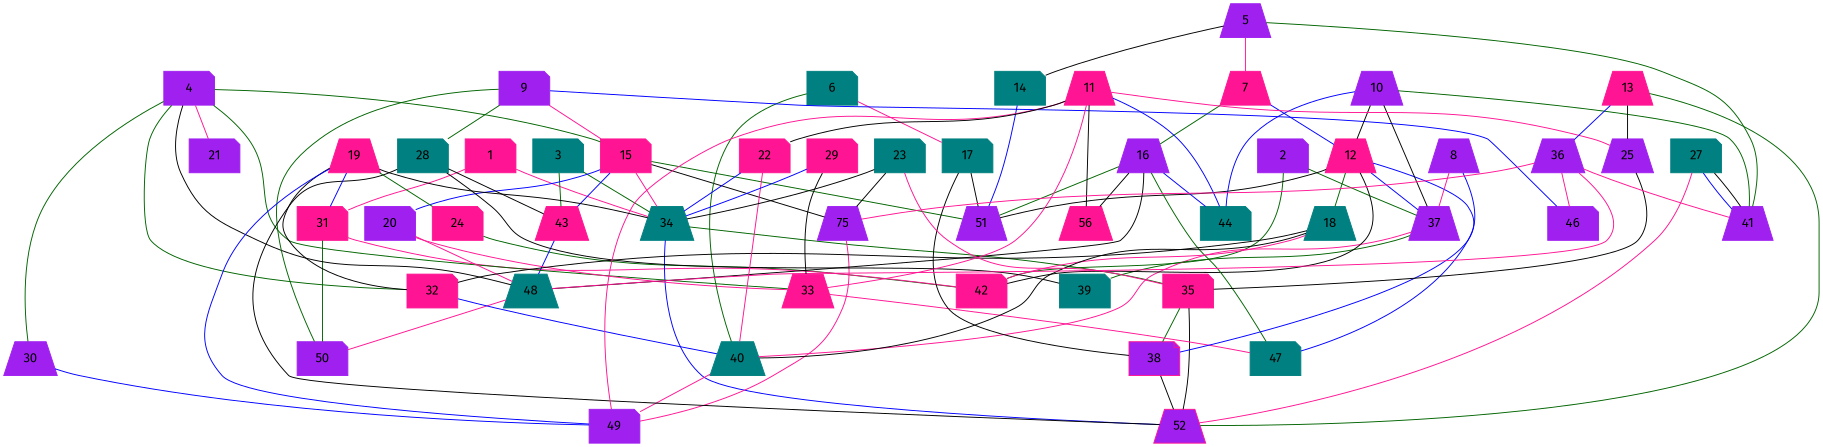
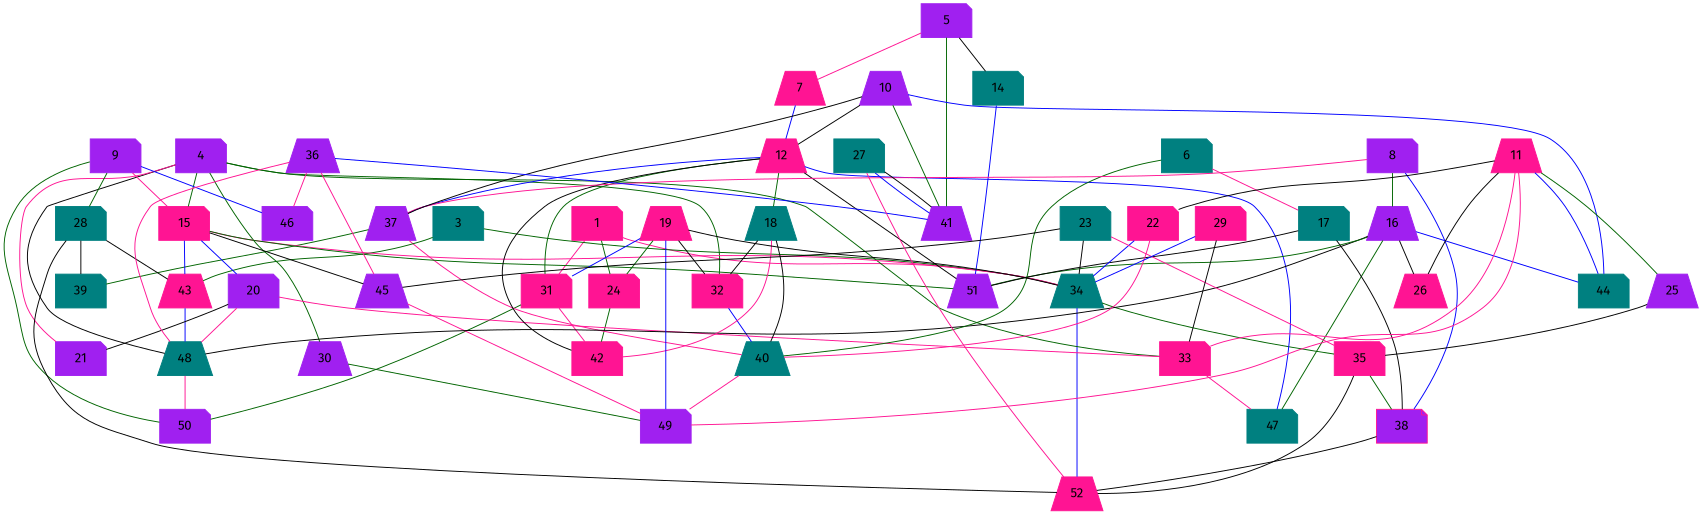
(1245, 21) -> (946, 21)
(1628, 88) -> none
(1349, 112) -> (1605, 223)
(1190, 125) -> (1392, 190)
(1283, 156) -> none
(1454, 156) -> (1392, 156)
(1656, 195) -> (498, 172)
none -> (573, 200)
(843, 223) -> (382, 291)
(1086, 223) -> (1421, 291)
none -> (604, 251)
(808, 291) -> (1185, 359)
none -> (168, 328)
(321, 410) -> (494, 392)
(1180, 426) -> (1077, 494)
